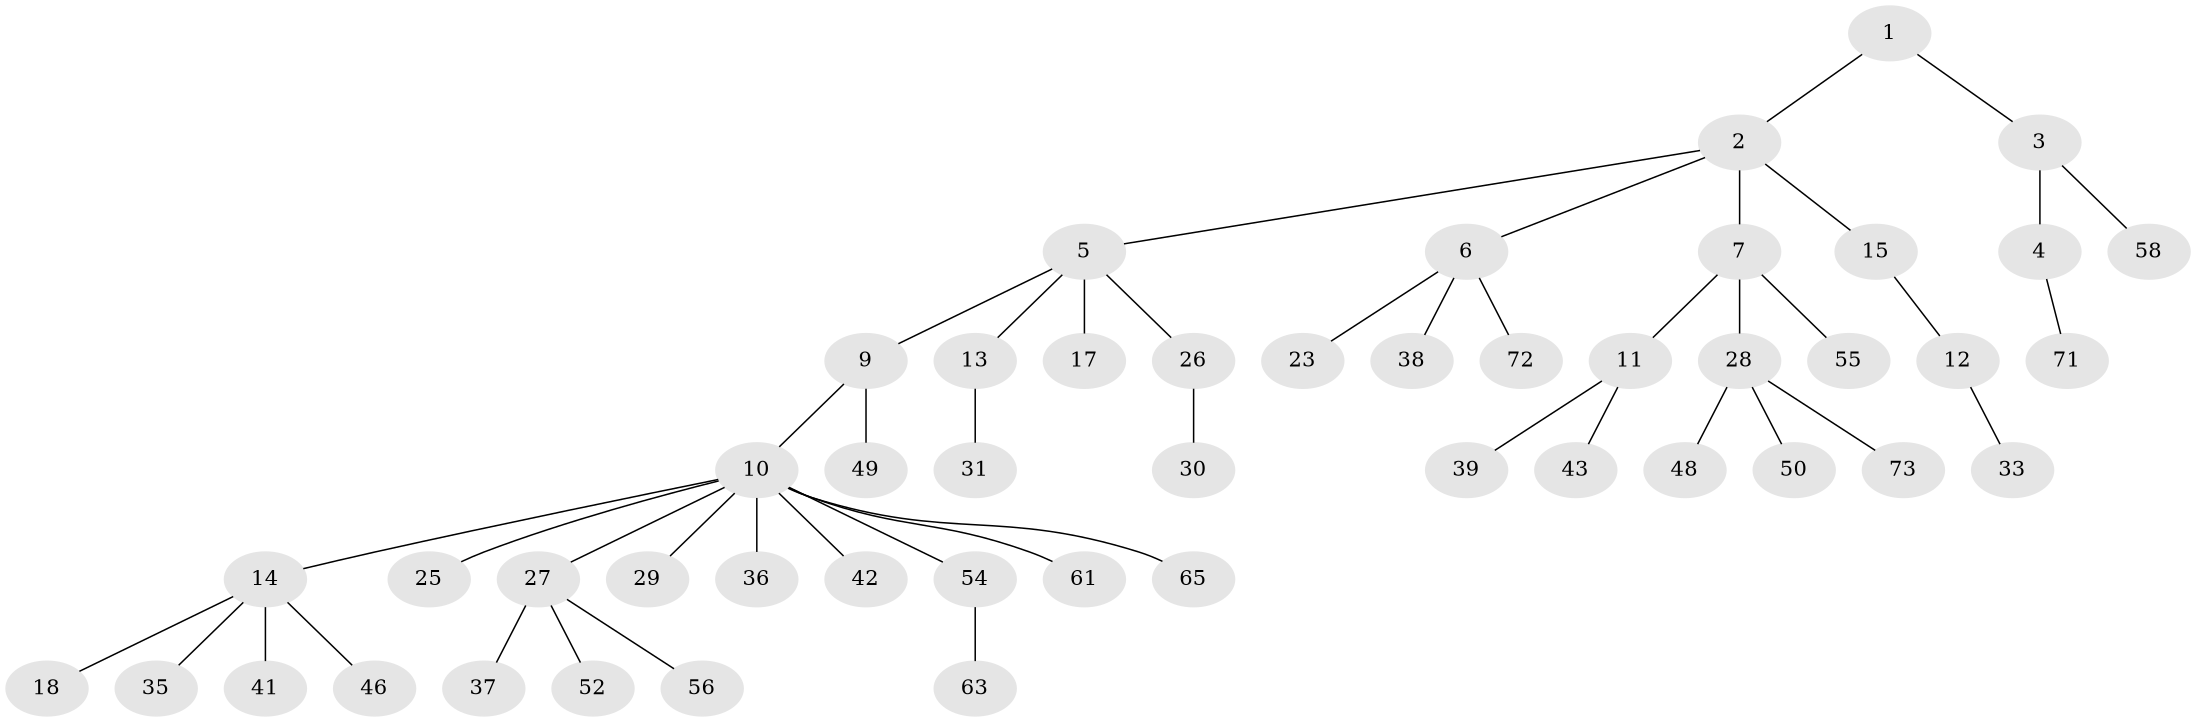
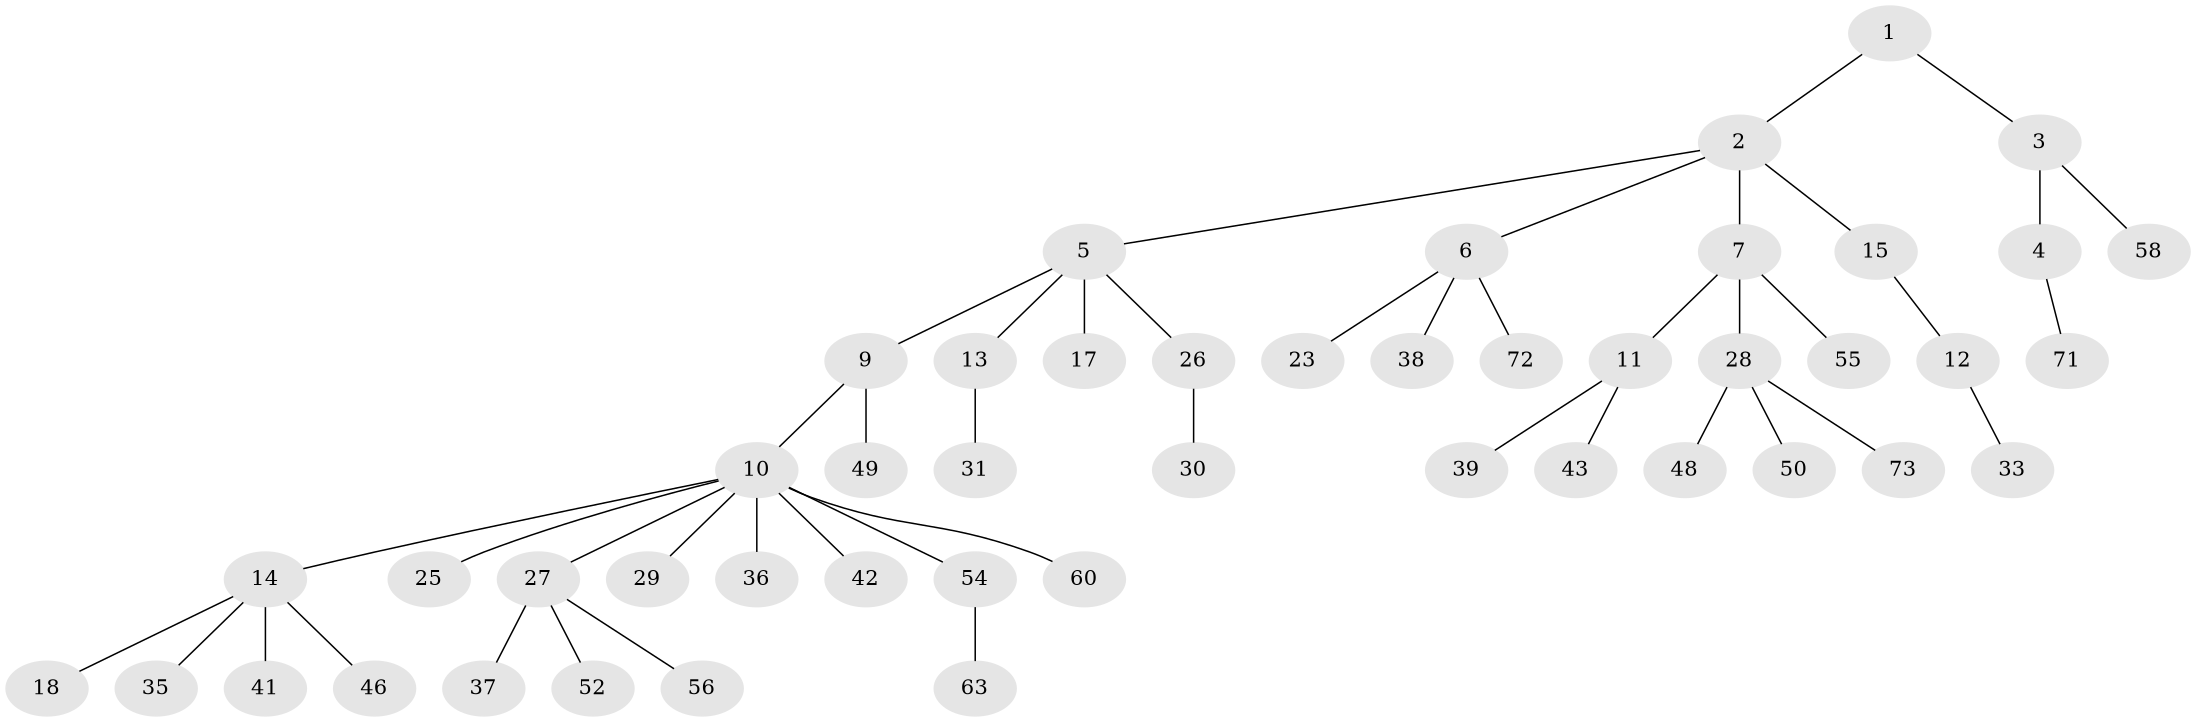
(1084, 579) -> (1084, 579)
(1194, 579) -> none
